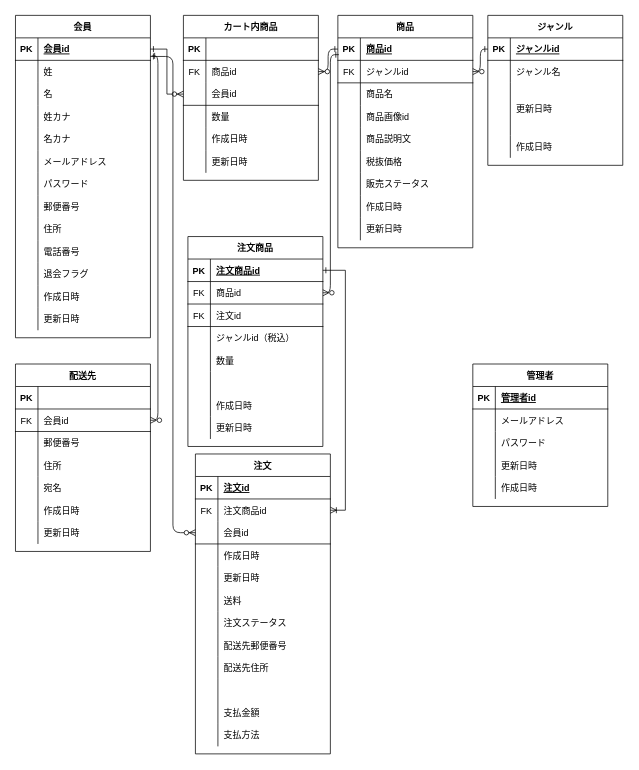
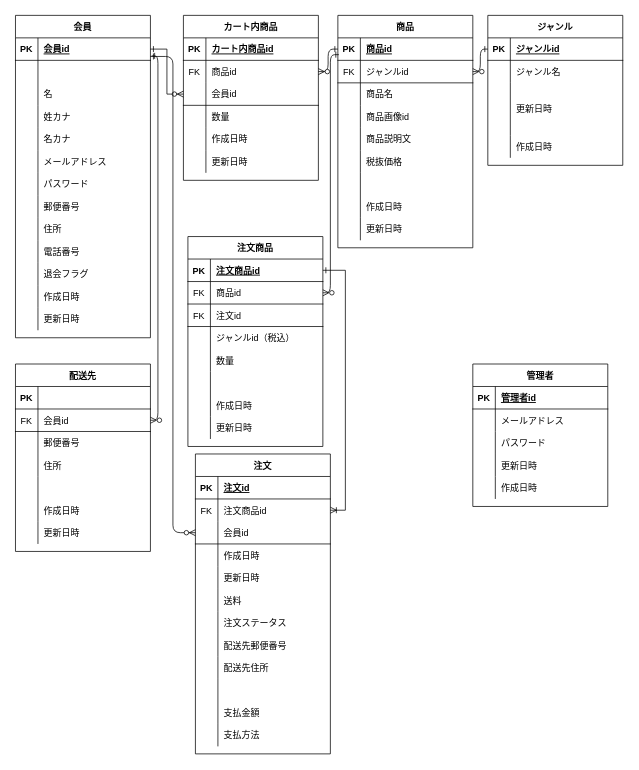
none -> (262, 49)
(94, 72) -> none
(417, 184) -> none
(94, 488) -> none
